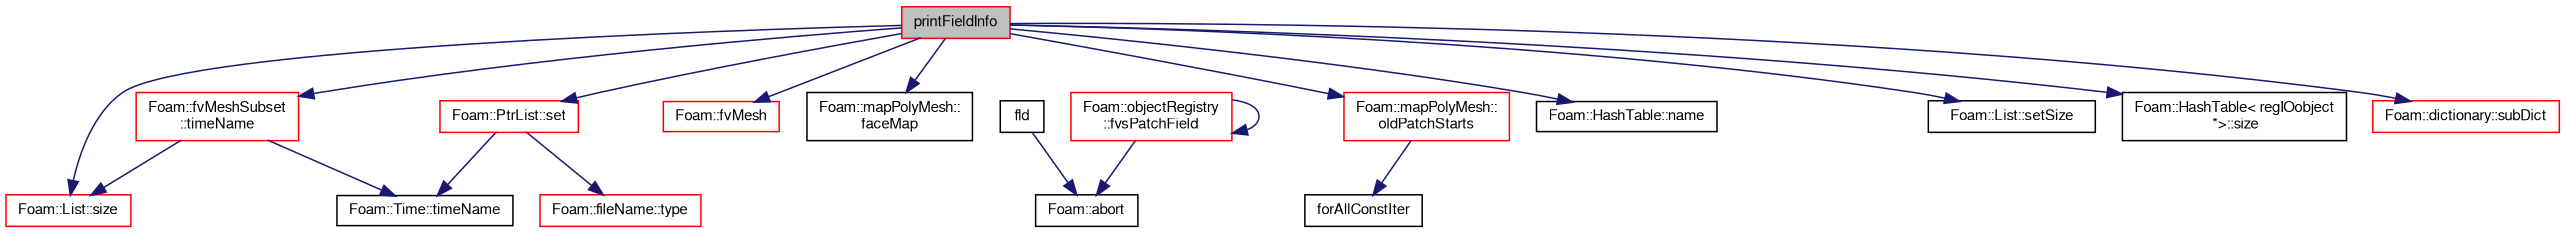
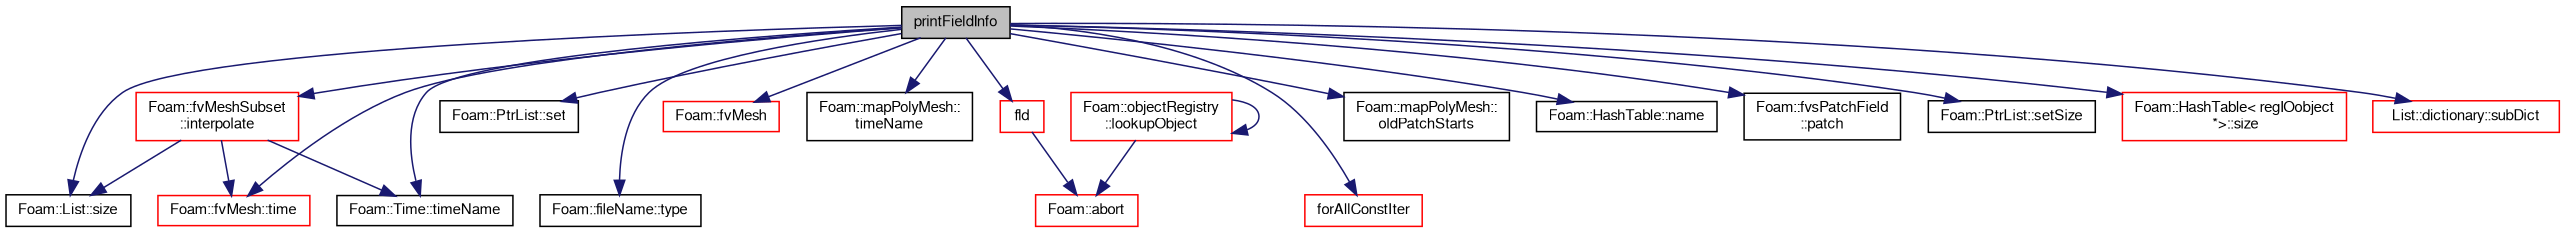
(956, 23) -> (956, 23)
none -> (985, 63)
(217, 117) -> (217, 117)
(509, 117) -> (509, 117)
(890, 117) -> (890, 117)
(1022, 117) -> (1022, 117)
(1151, 117) -> (1151, 117)
(1427, 117) -> (1427, 117)
none -> (1822, 117)
(2012, 117) -> (2012, 117)
(2234, 117) -> (2234, 117)
(2466, 117) -> (2466, 117)
(472, 158) -> (616, 51)
(559, 159) -> (646, 96)
(1397, 162) -> (1193, 57)
(68, 211) -> (68, 211)
none -> (234, 211)
(620, 211) -> (620, 211)
(1087, 211) -> (1087, 211)
(1364, 211) -> (1364, 211)
